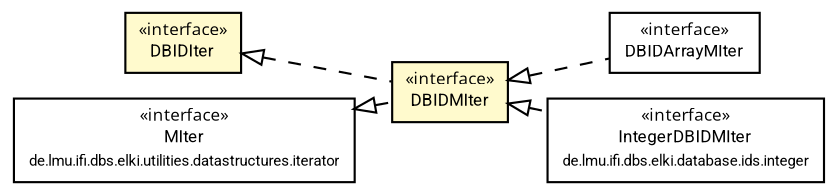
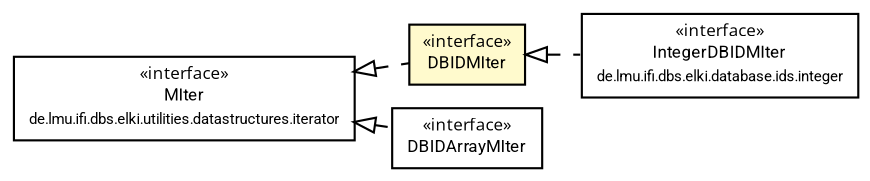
(183, 43) -> none
(569, 67) -> (383, 126)
